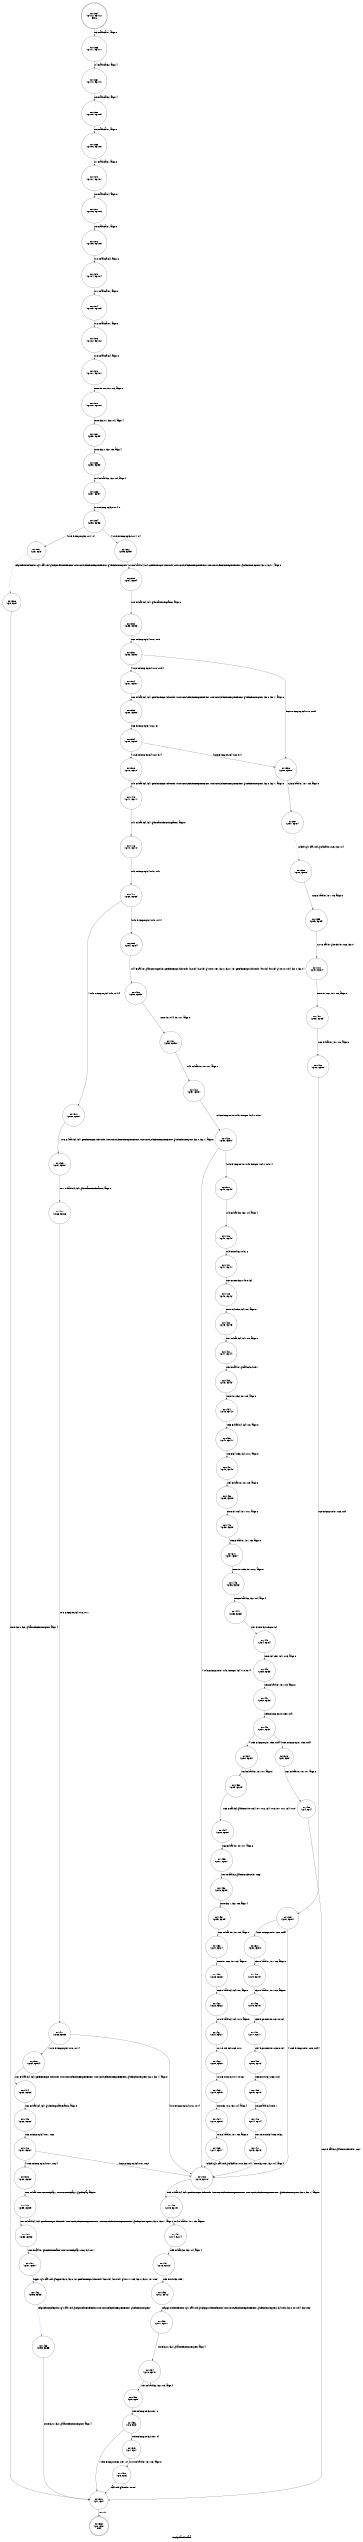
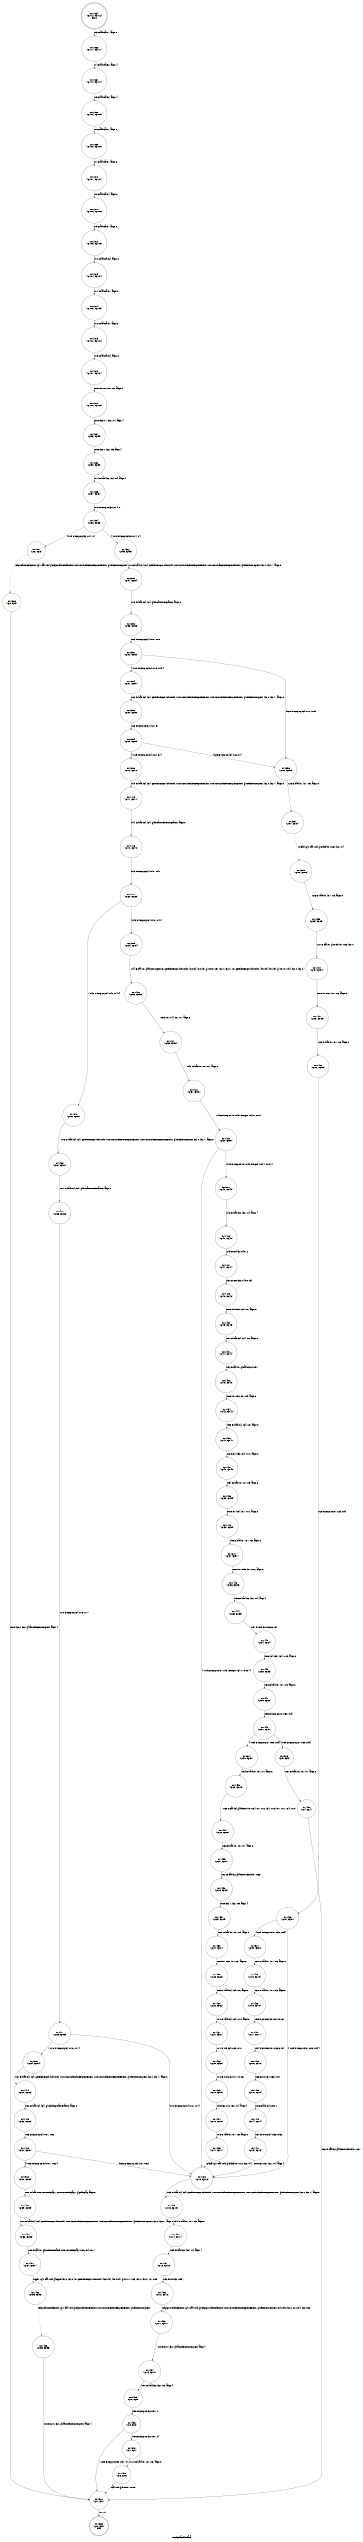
(65, 536) -> (65, 536)
